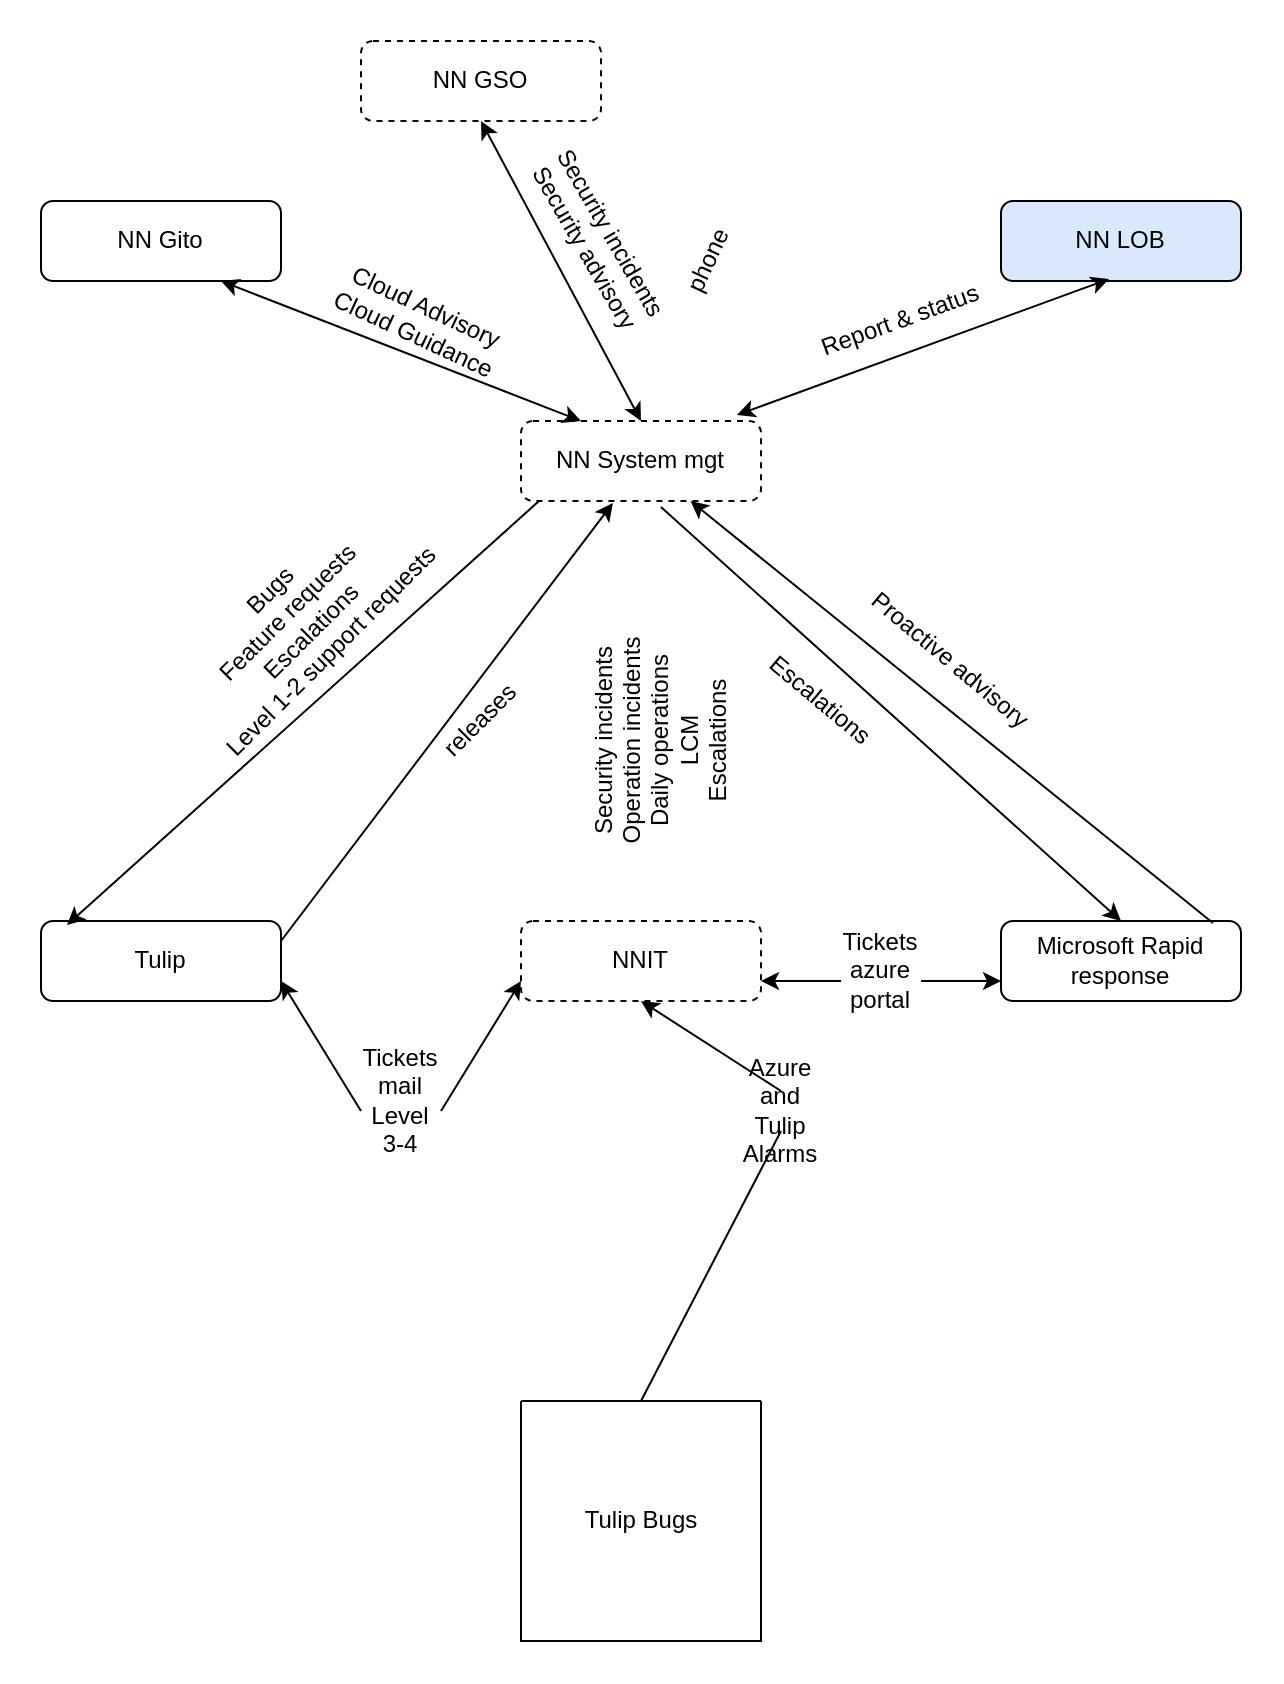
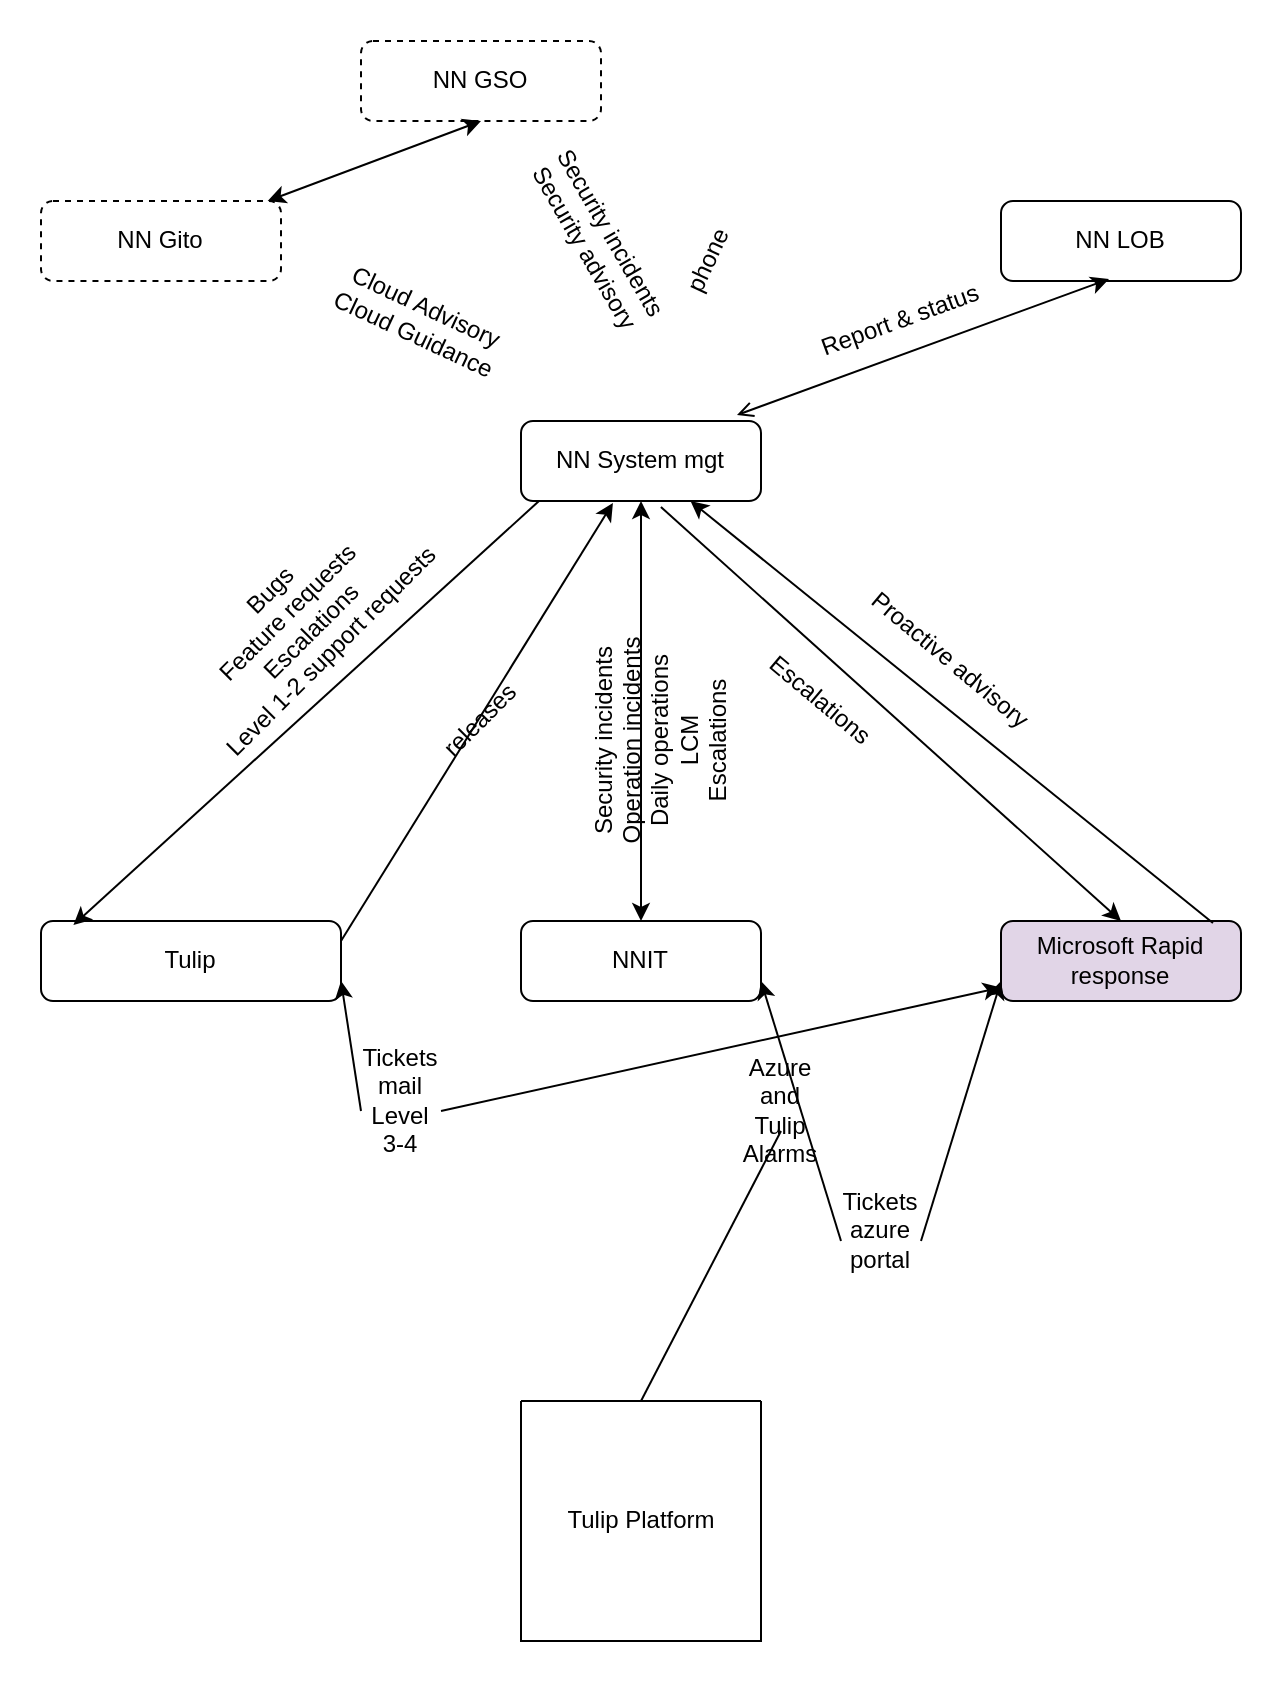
(161, 241) -> (161, 241)
(1121, 241) -> (1121, 241)
(561, 271) -> (374, 161)
(401, 351) -> none
(751, 410) -> (748, 411)
(641, 461) -> (641, 461)
none -> (641, 711)
(161, 961) -> (191, 961)
(641, 961) -> (641, 961)
(1121, 961) -> (1121, 961)
(881, 971) -> (881, 1231)
(683, 1028) -> none
(477, 1052) -> (576, 1081)
(642, 1521) -> (642, 1521)
